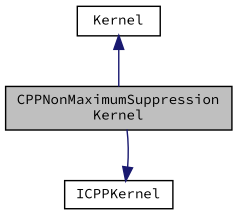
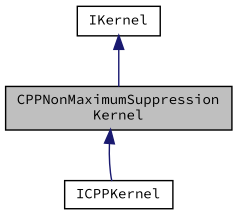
(119, 21) -> (119, 21)
(128, 148) -> (110, 162)
